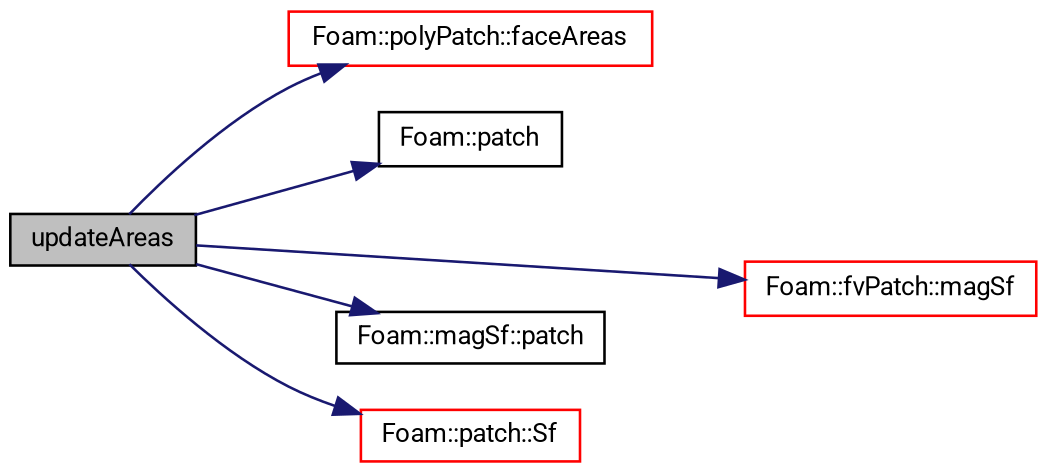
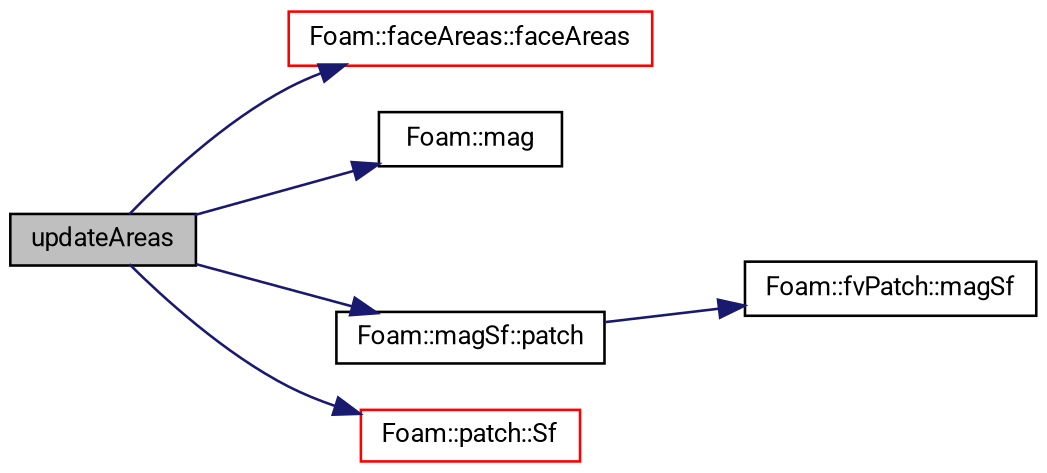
(470, 39) -> (470, 39)
(470, 139) -> (470, 139)
(457, 262) -> (662, 315)
(891, 289) -> (891, 289)
